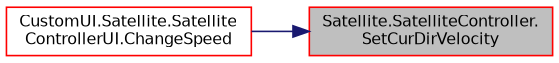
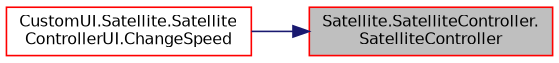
(431, 31) -> (431, 31)
